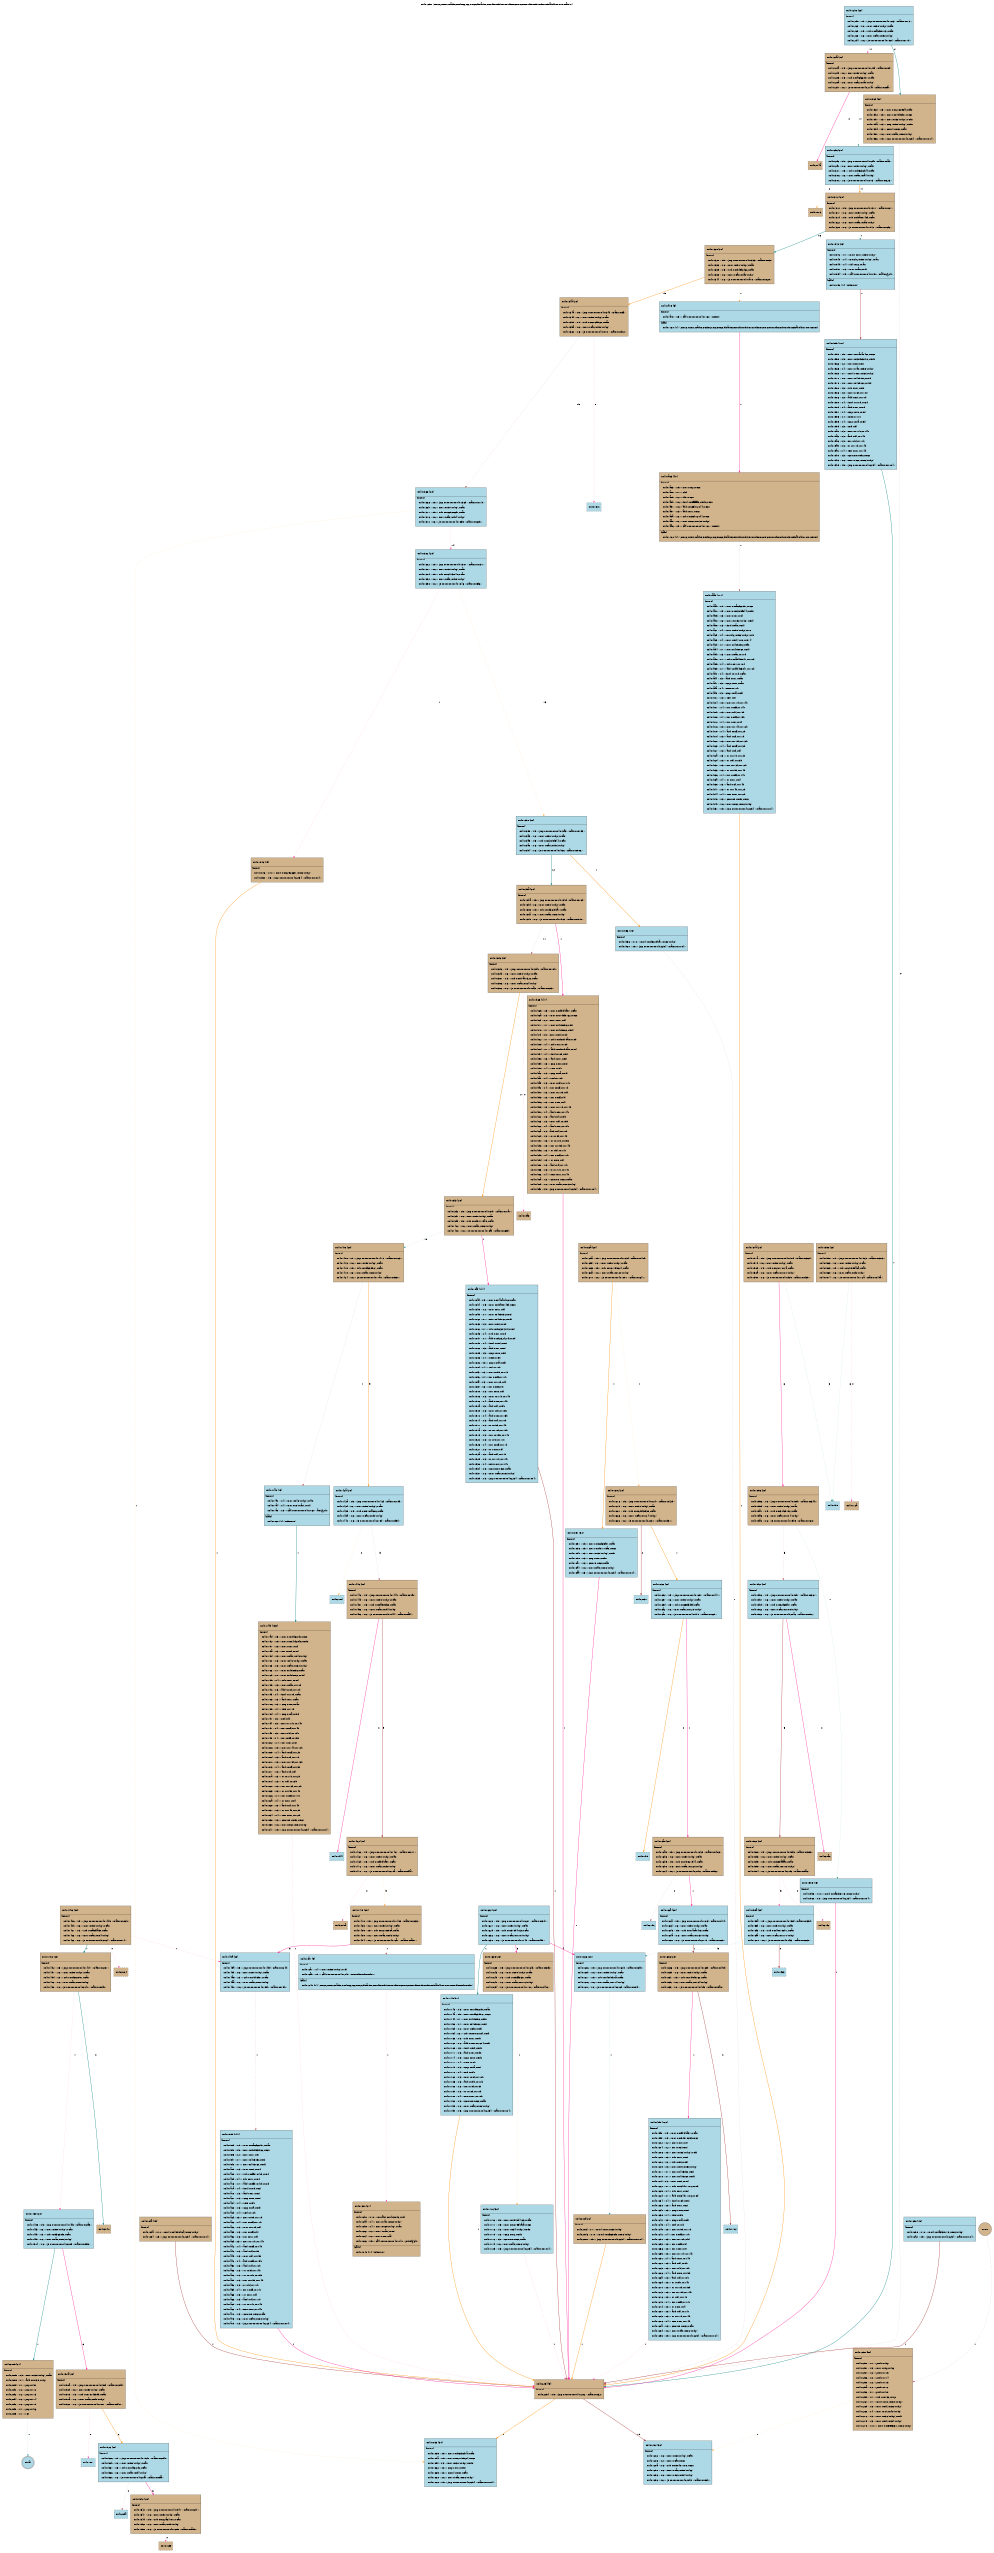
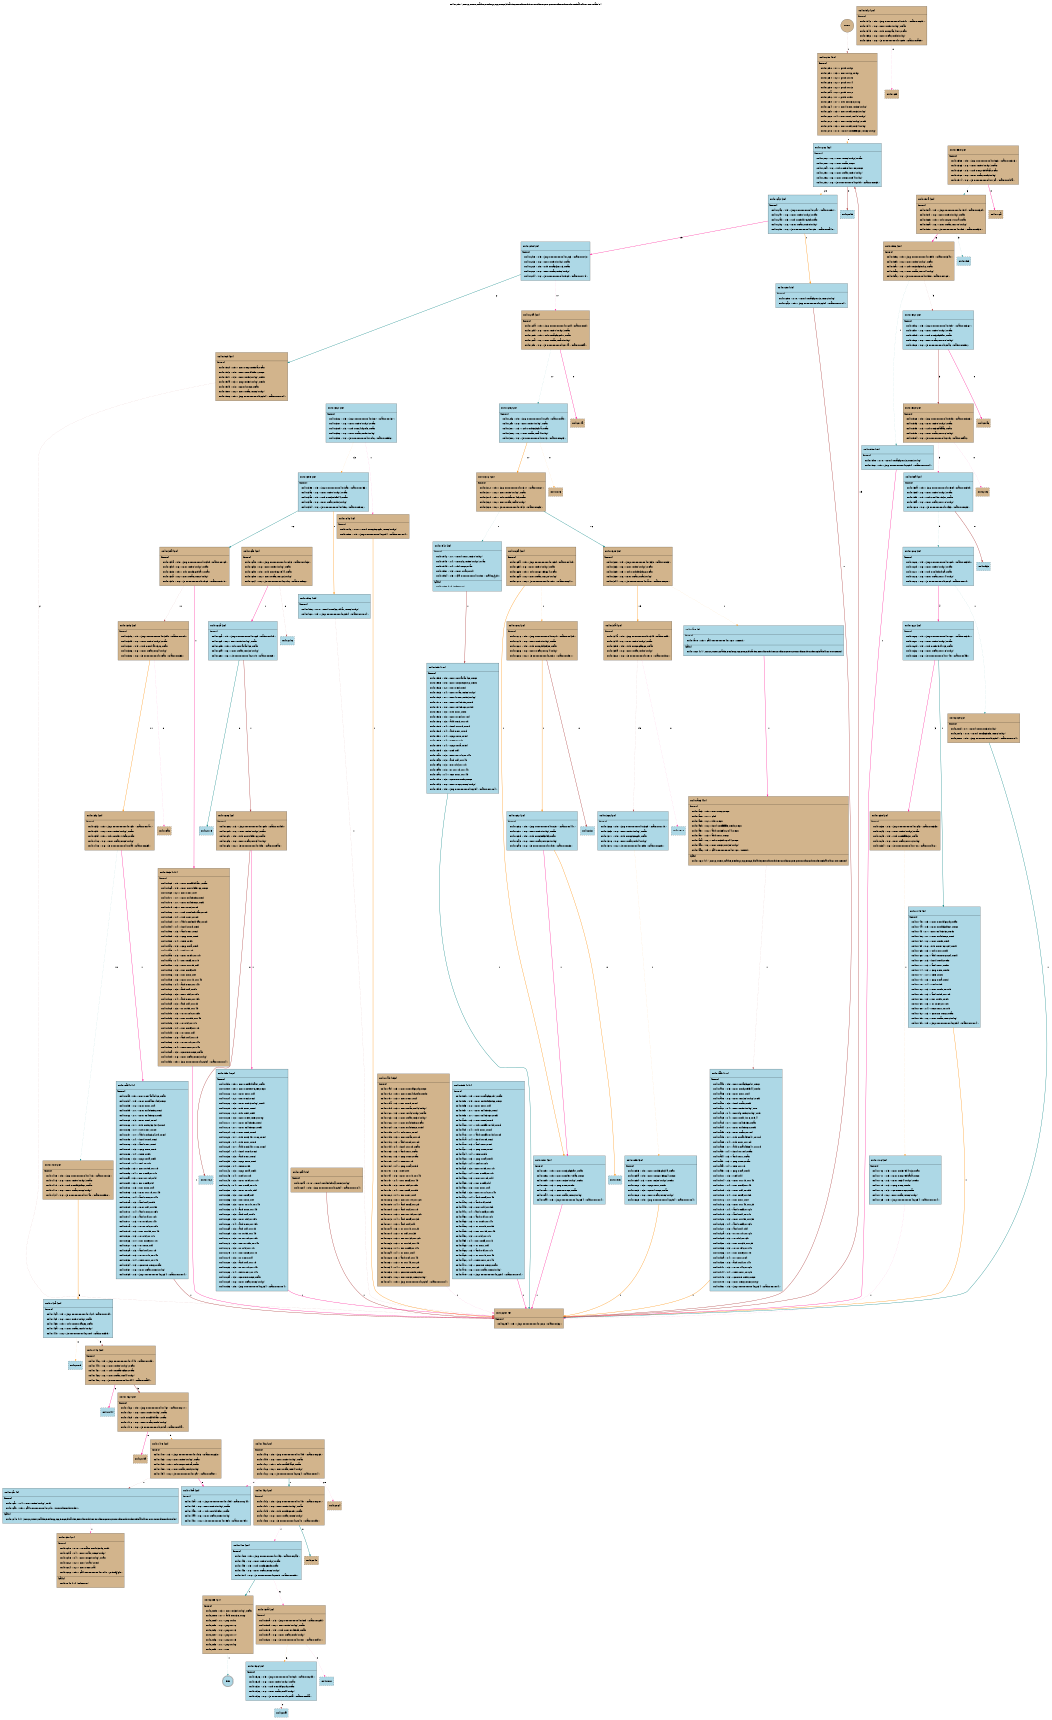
none -> (803, 214)
none -> (847, 214)
(451, 537) -> none
none -> (206, 831)
(840, 1391) -> (968, 189)
(852, 1391) -> (991, 197)
(297, 1506) -> none
(687, 1727) -> (555, 1002)
(354, 1897) -> (145, 1442)
(561, 1948) -> (938, 603)
(112, 1949) -> (324, 1482)
(255, 2060) -> none
(75, 2308) -> (278, 1592)
(589, 2311) -> (1013, 1220)
(624, 2362) -> (389, 1309)
(526, 2418) -> (633, 1279)
(112, 2425) -> (286, 1652)
(28, 2463) -> (228, 1681)
(149, 2488) -> none
